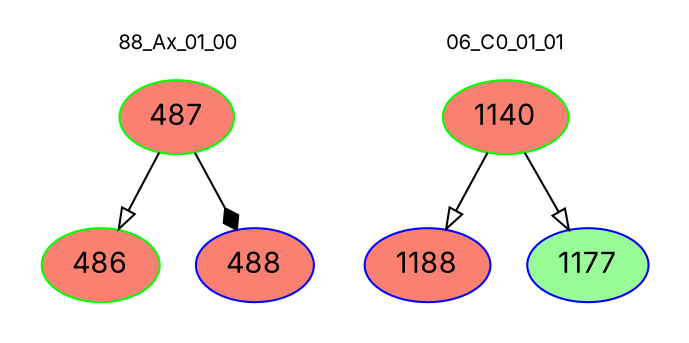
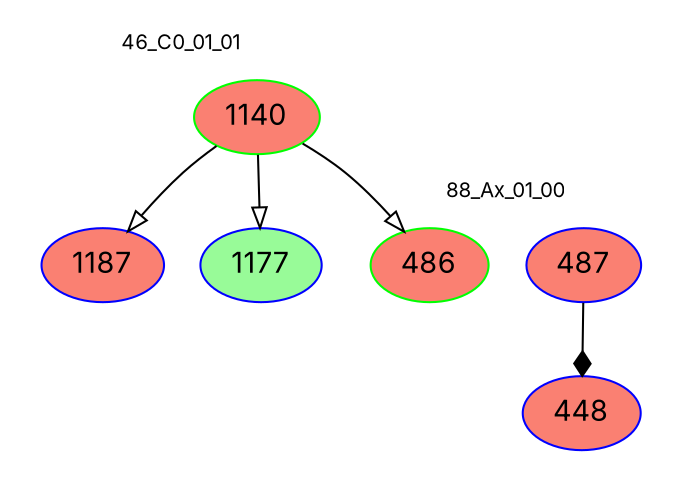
(506, 44) -> (181, 44)
(177, 117) -> (584, 265)
(144, 182) -> (367, 192)
(255, 265) -> (582, 413)
(428, 265) -> (103, 265)
